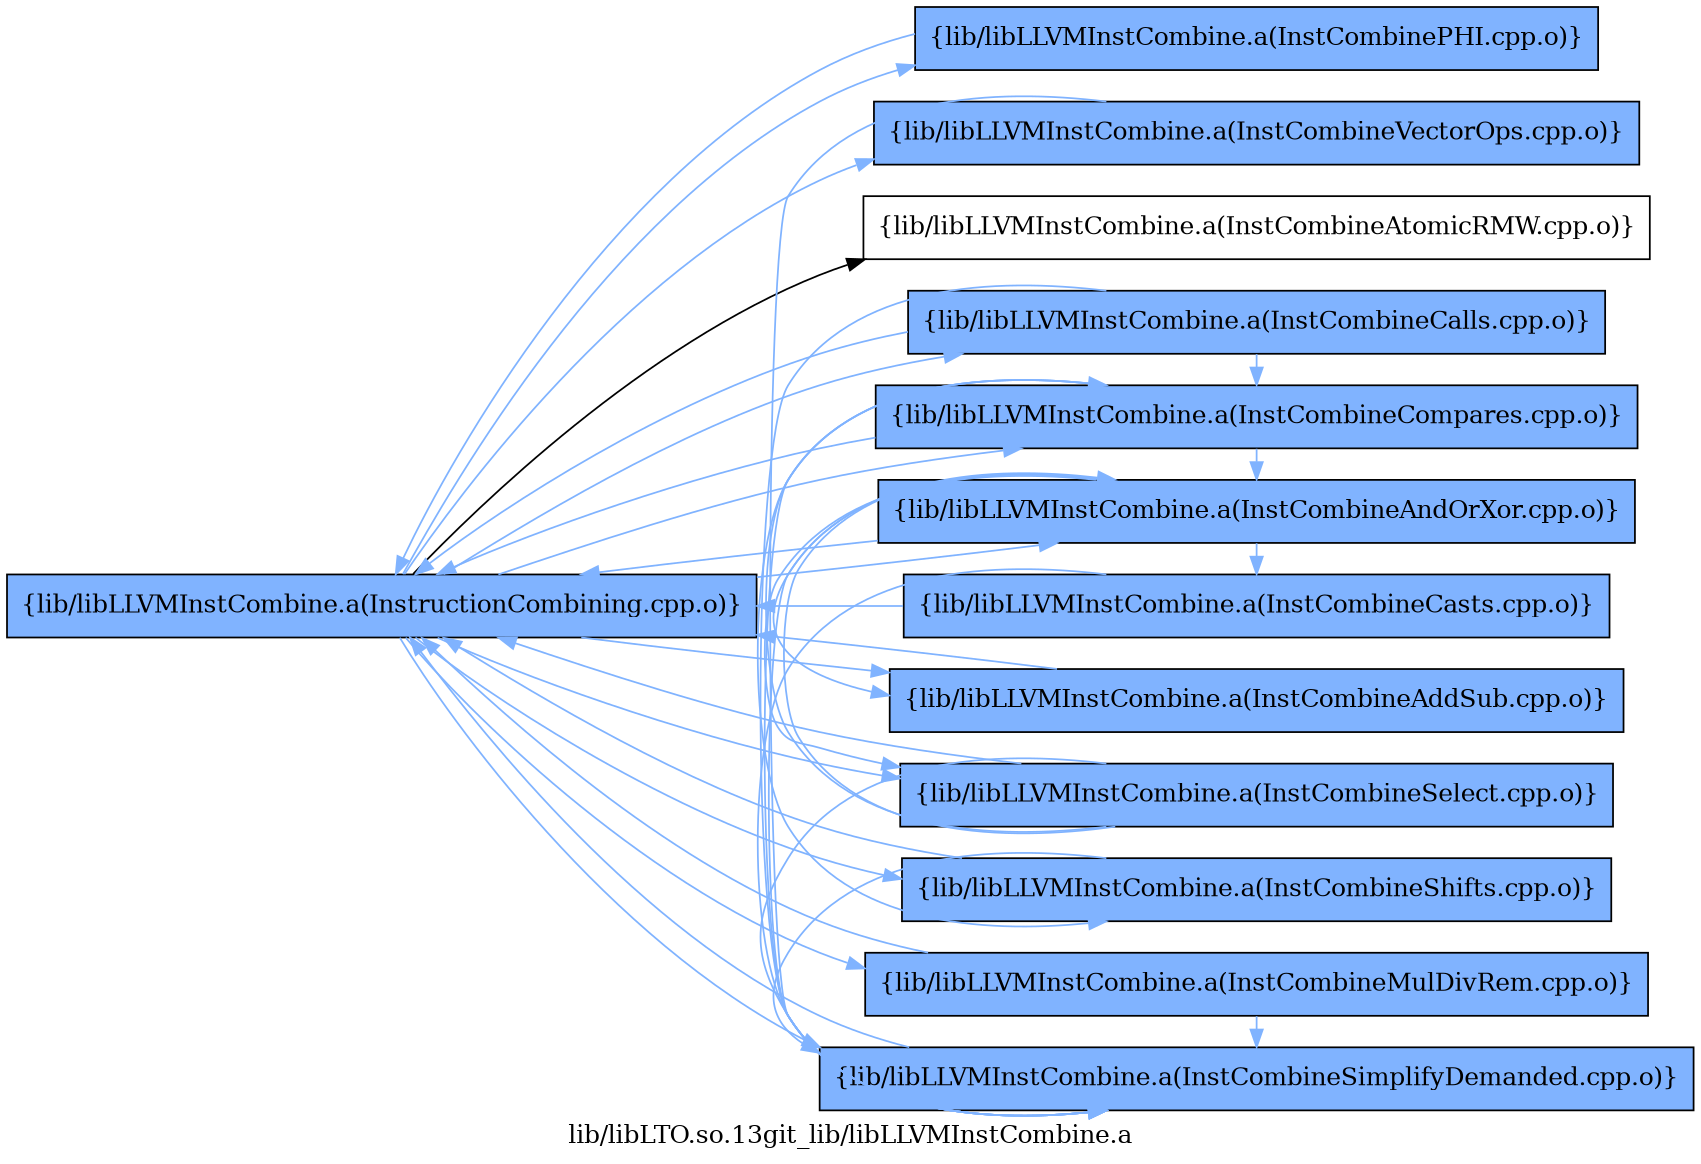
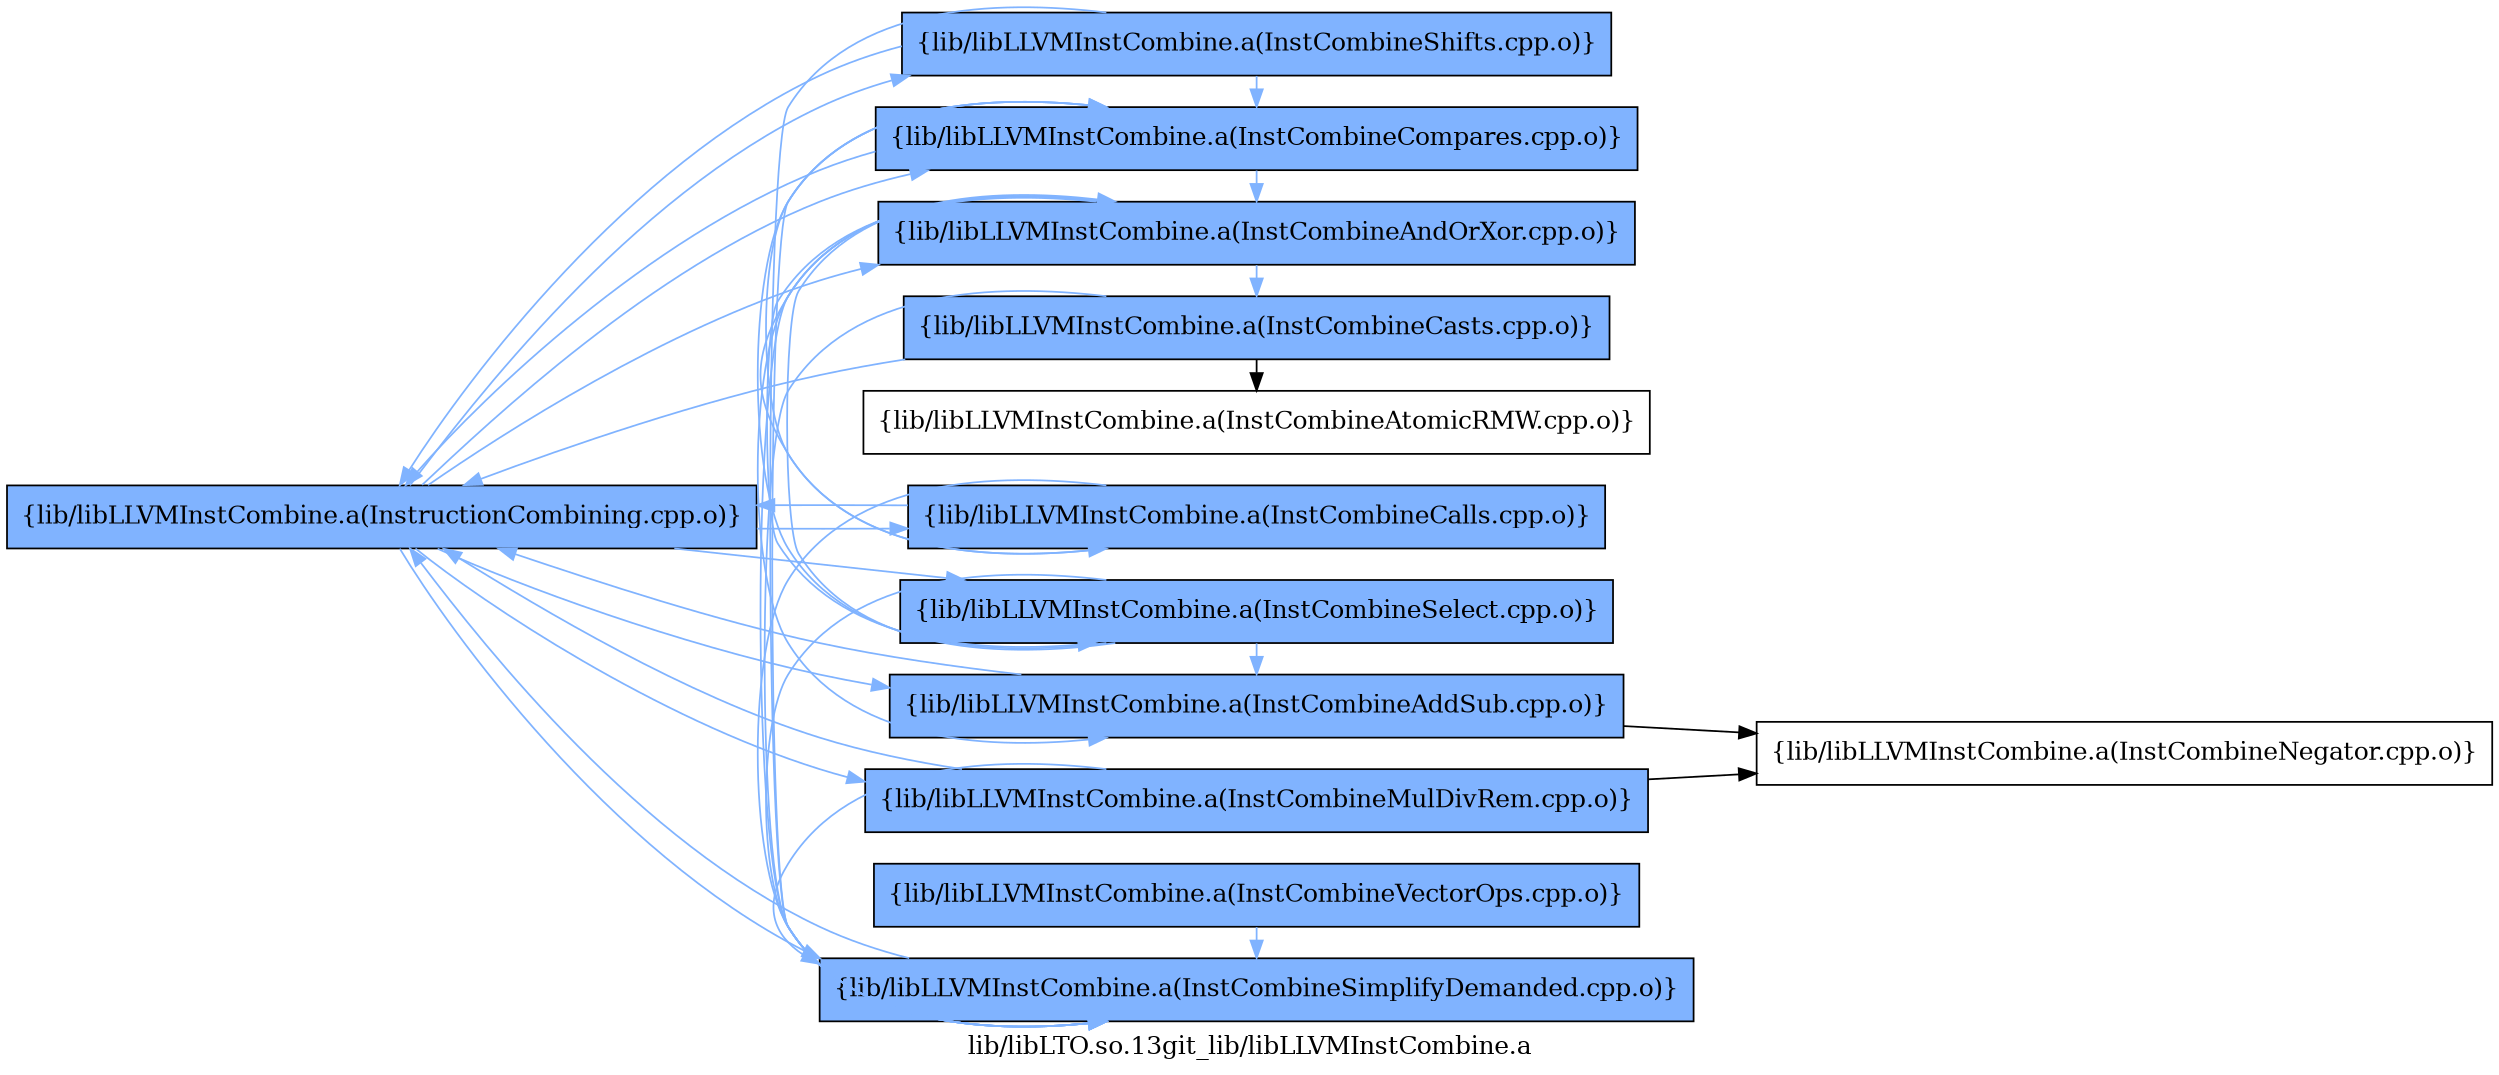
(1257, 39) -> none
(603, 338) -> none
(614, 395) -> (1257, 366)
(738, 556) -> (761, 366)
(739, 713) -> (1257, 650)
none -> (2124, 753)
(838, 879) -> (1257, 82)
